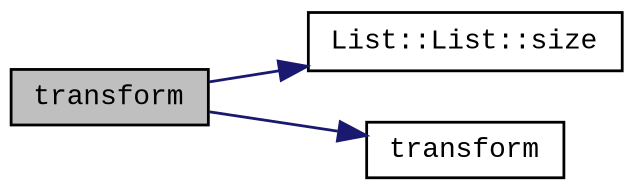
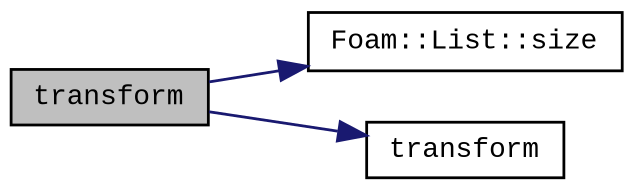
(465, 42) -> (465, 42)
